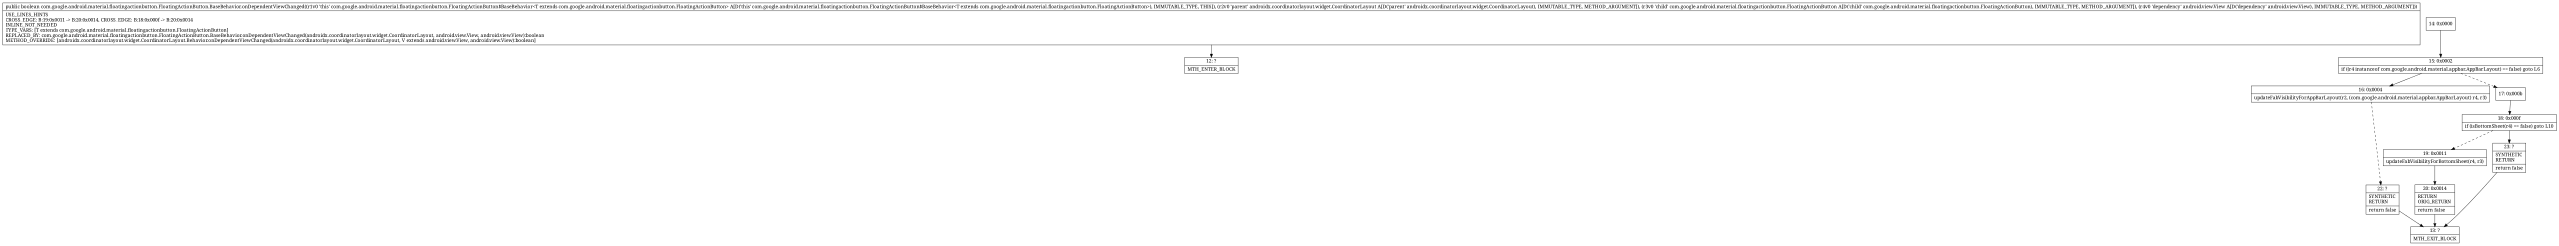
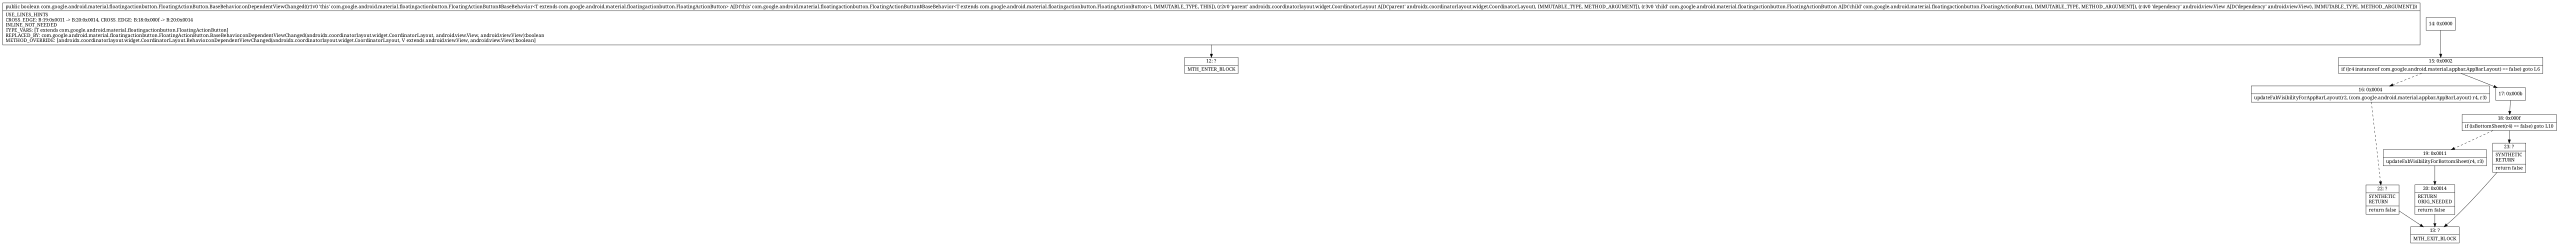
(2407, 79) -> (2407, 79)
(2478, 80) -> (2478, 80)
(2434, 202) -> (2435, 202)
